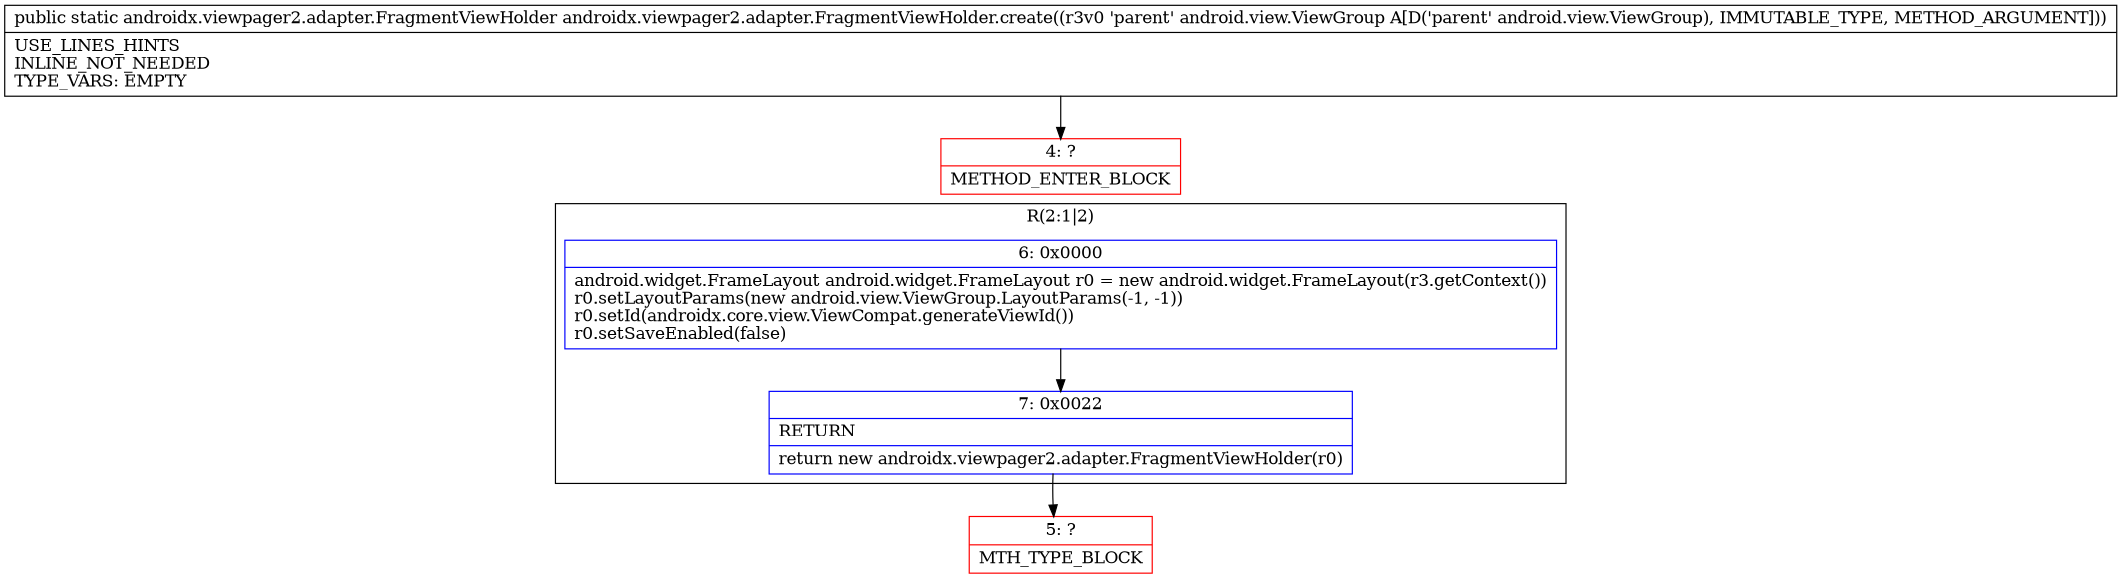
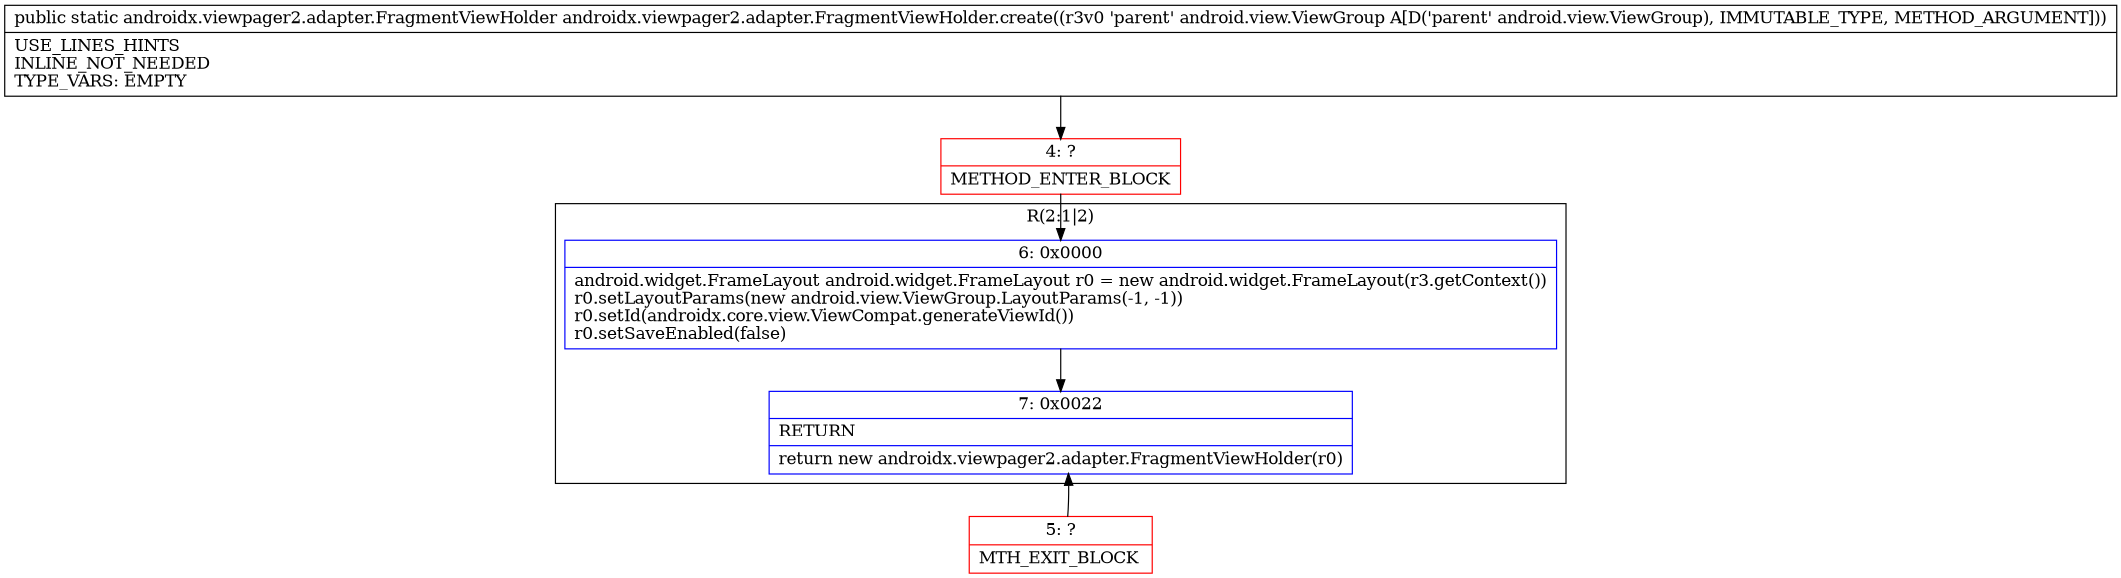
none -> (1061, 211)
(1053, 491) -> (1069, 501)
(1061, 558) -> (1059, 558)
